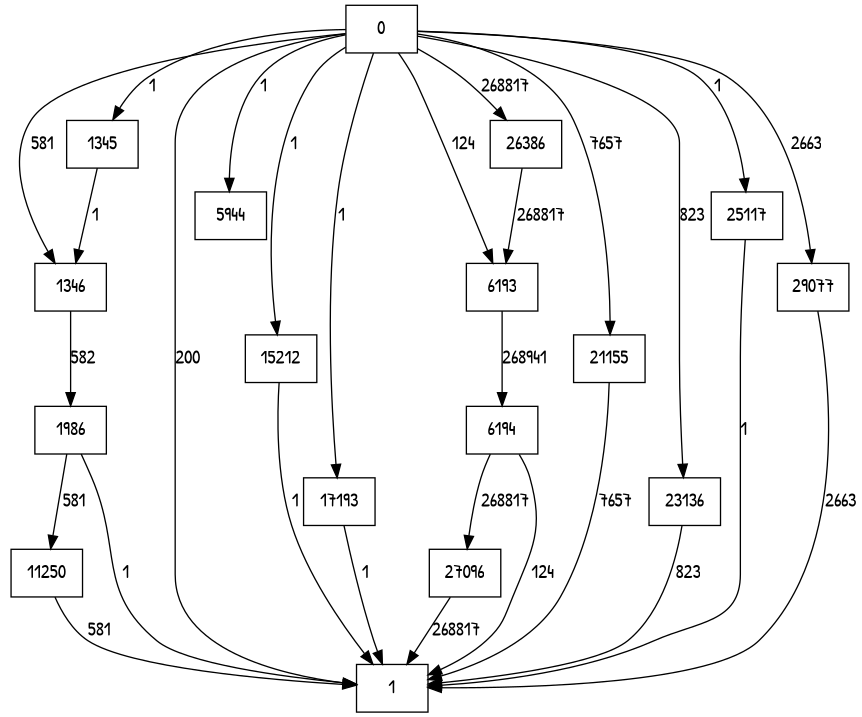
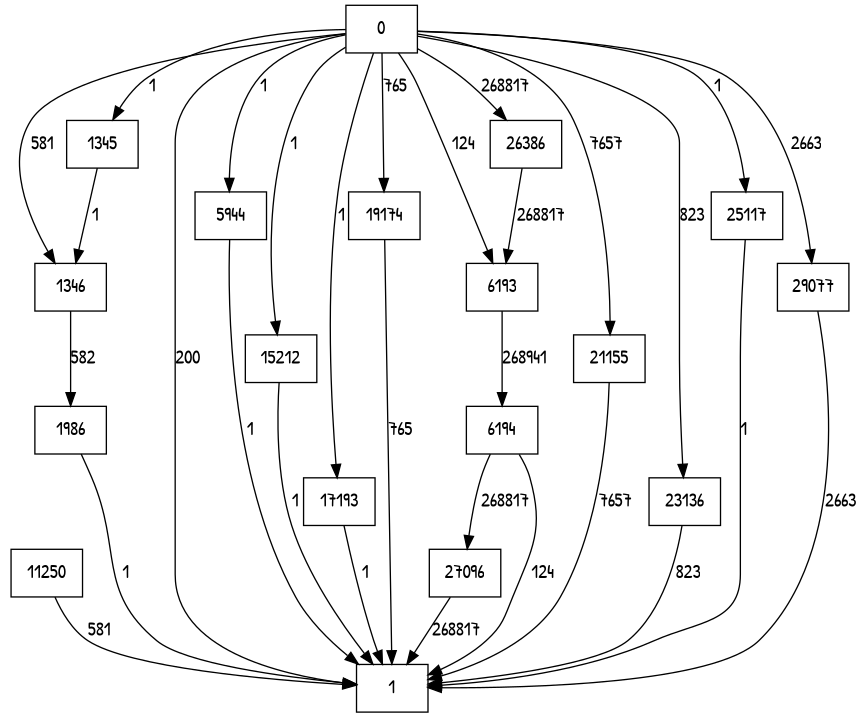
none -> (384, 216)
none -> (248, 461)
(60, 495) -> none
